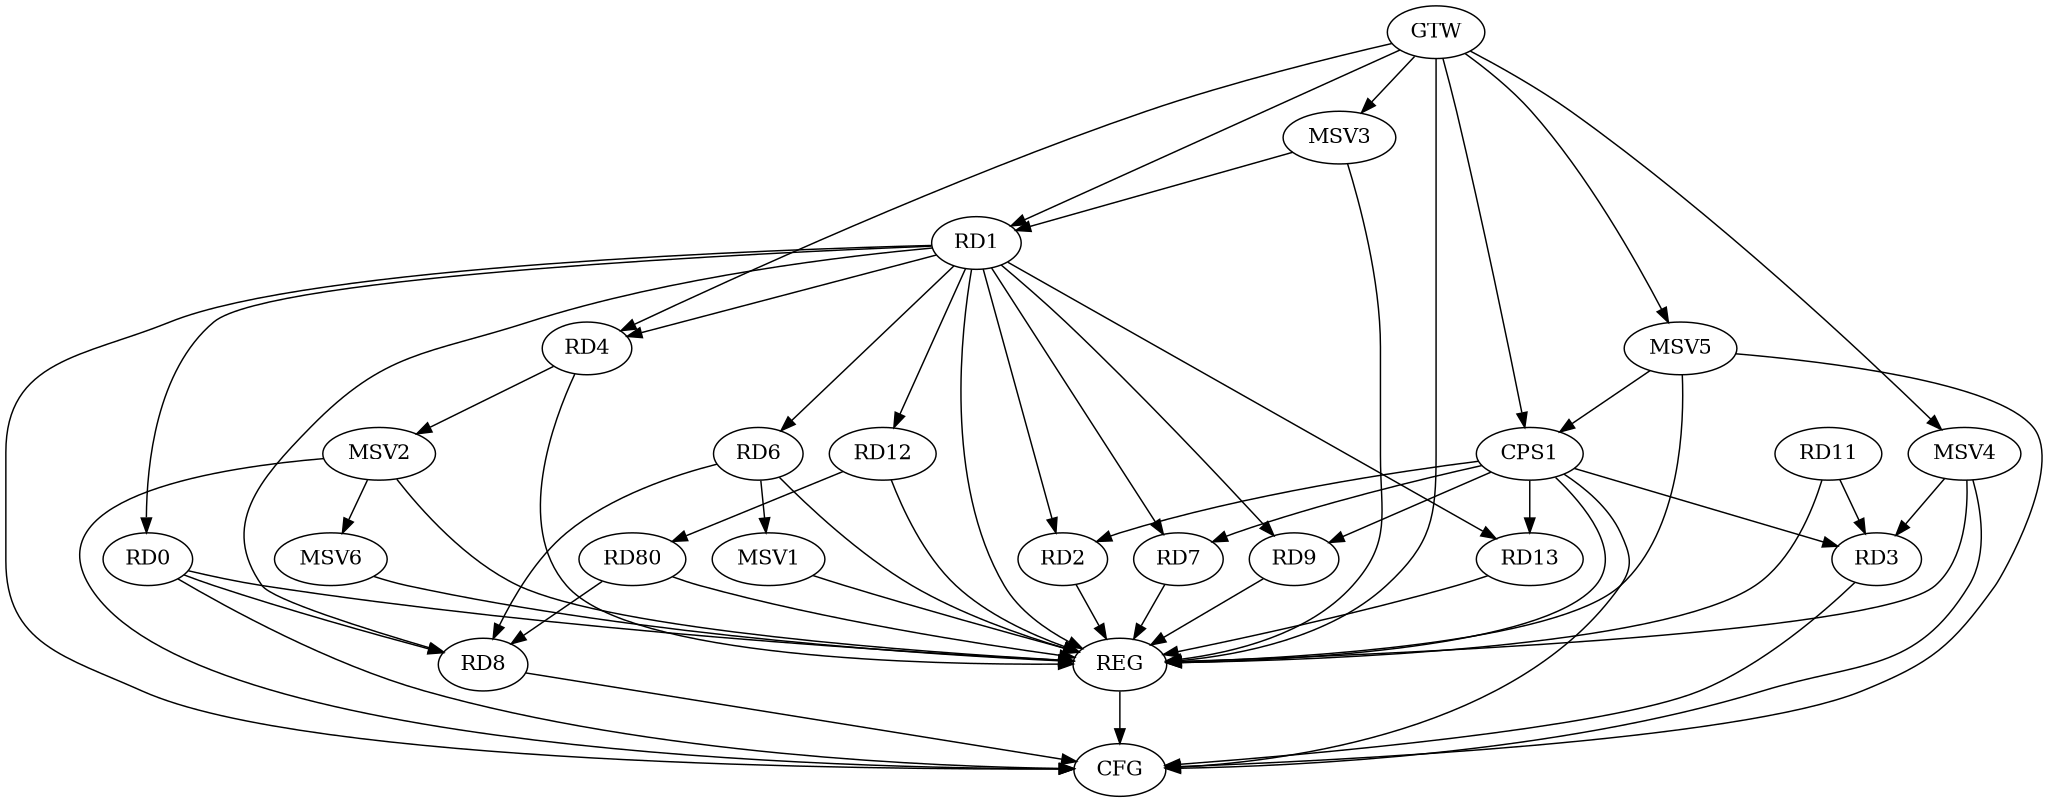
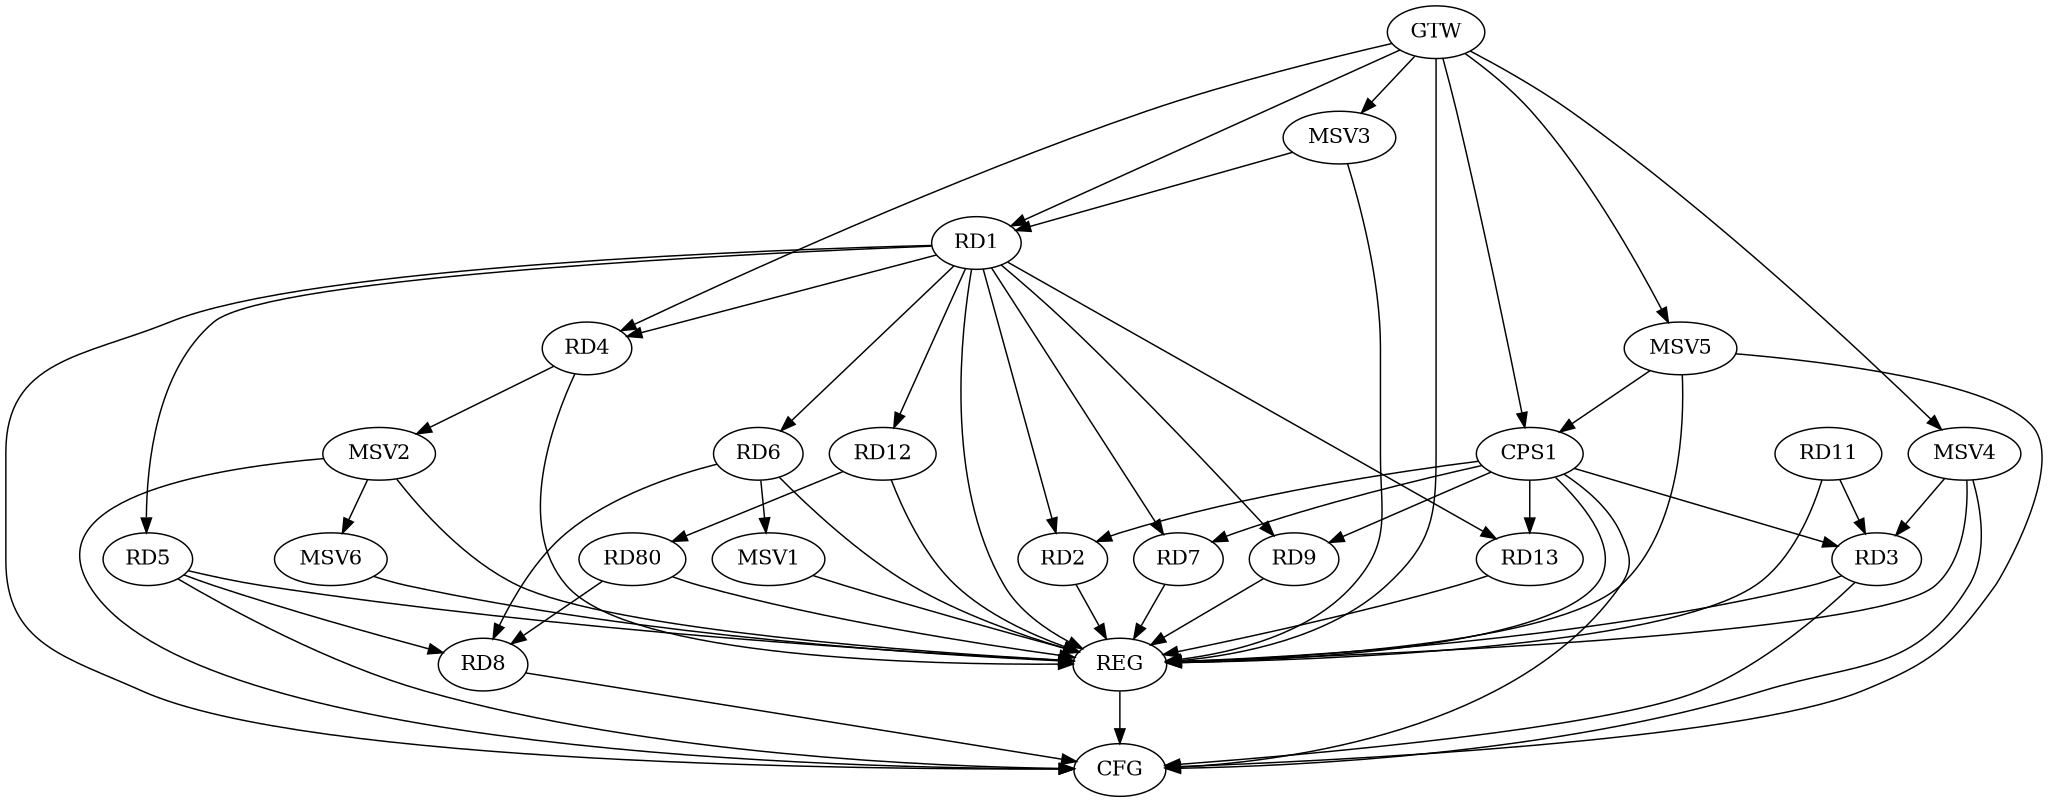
(433, 350) -> none
(148, 559) -> (148, 559)
none -> (1514, 636)
